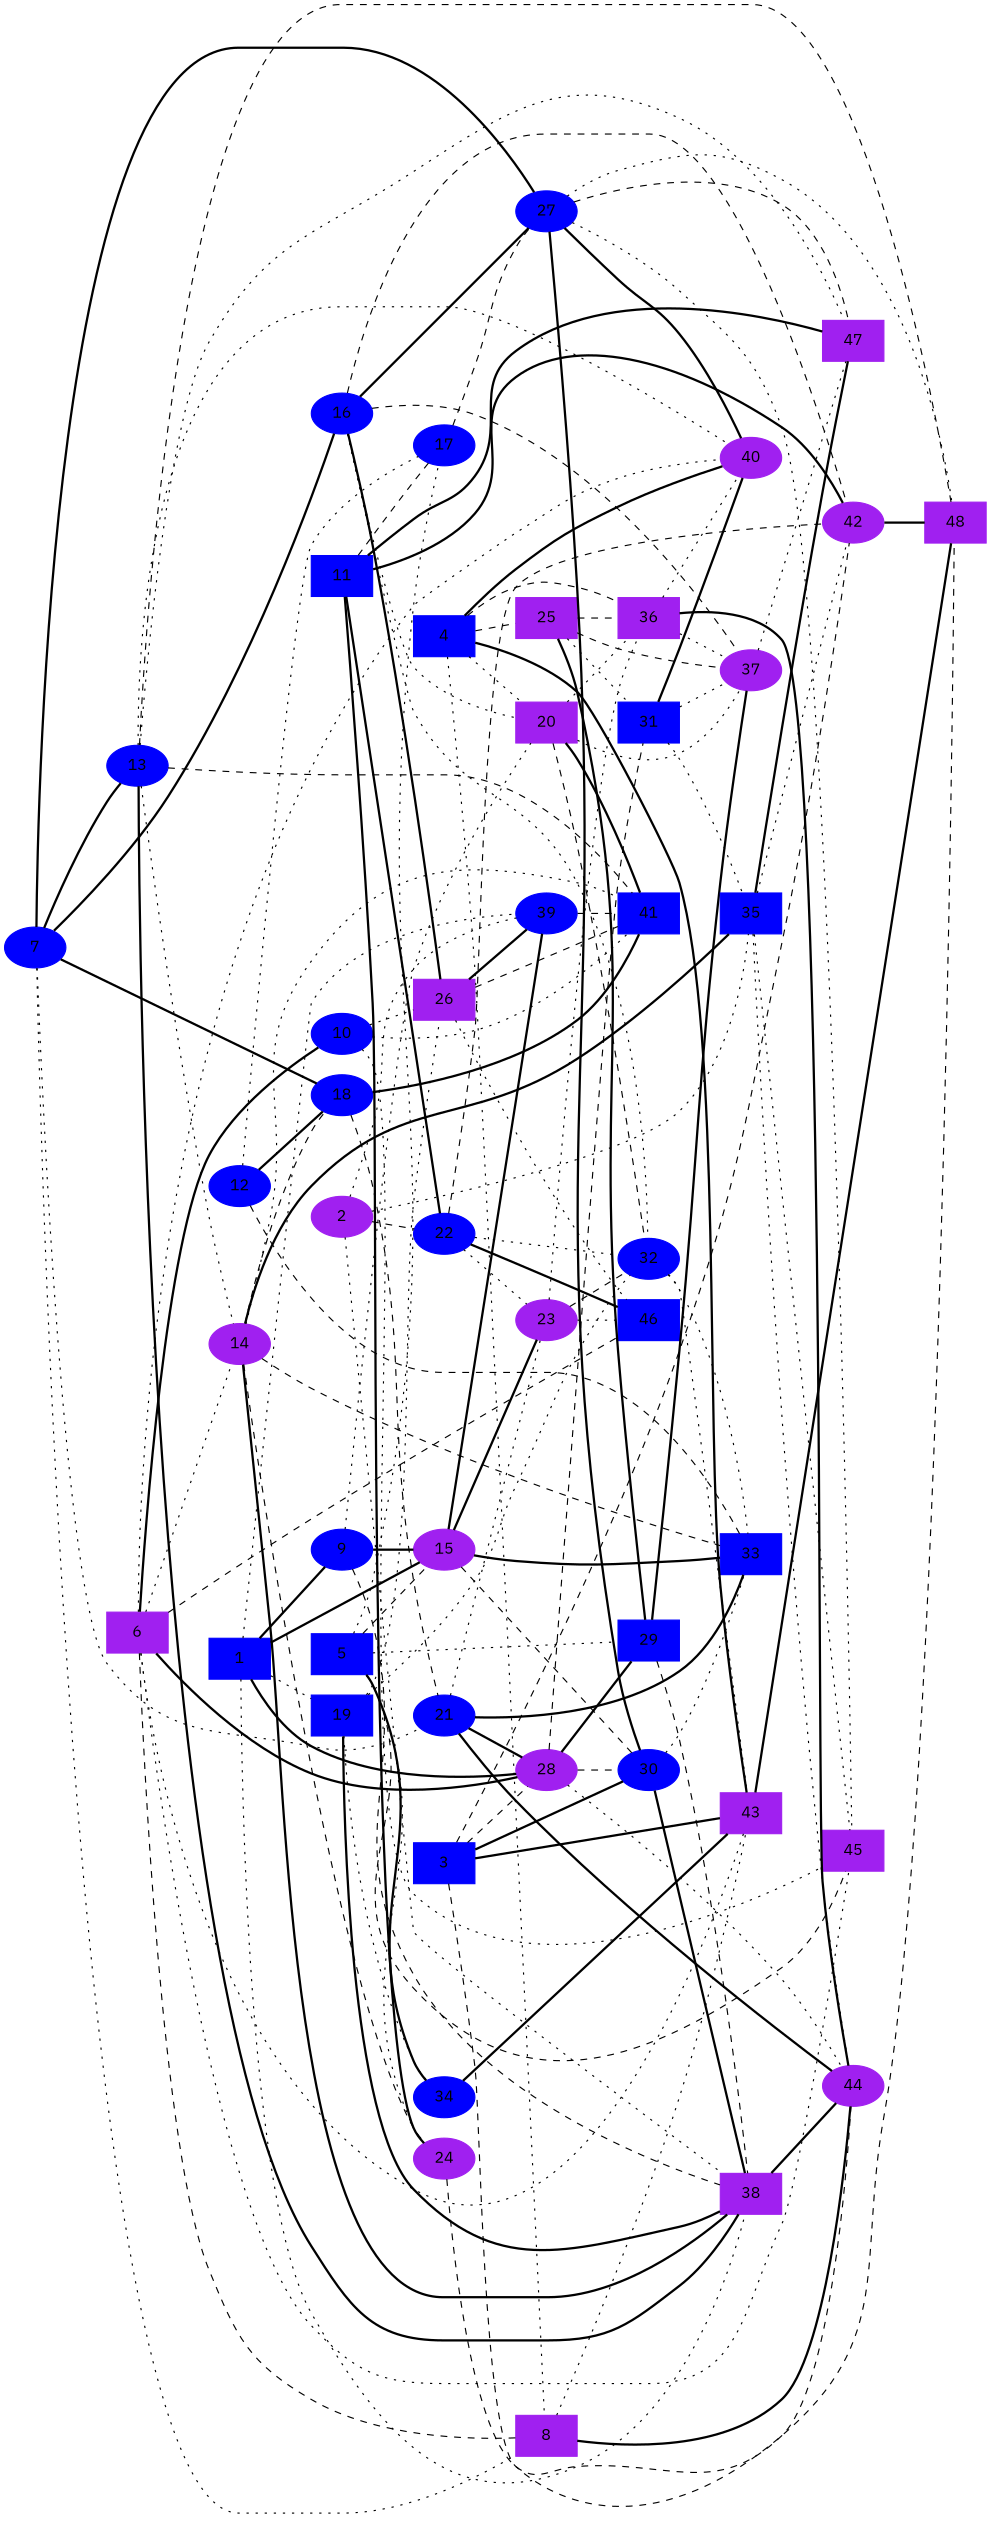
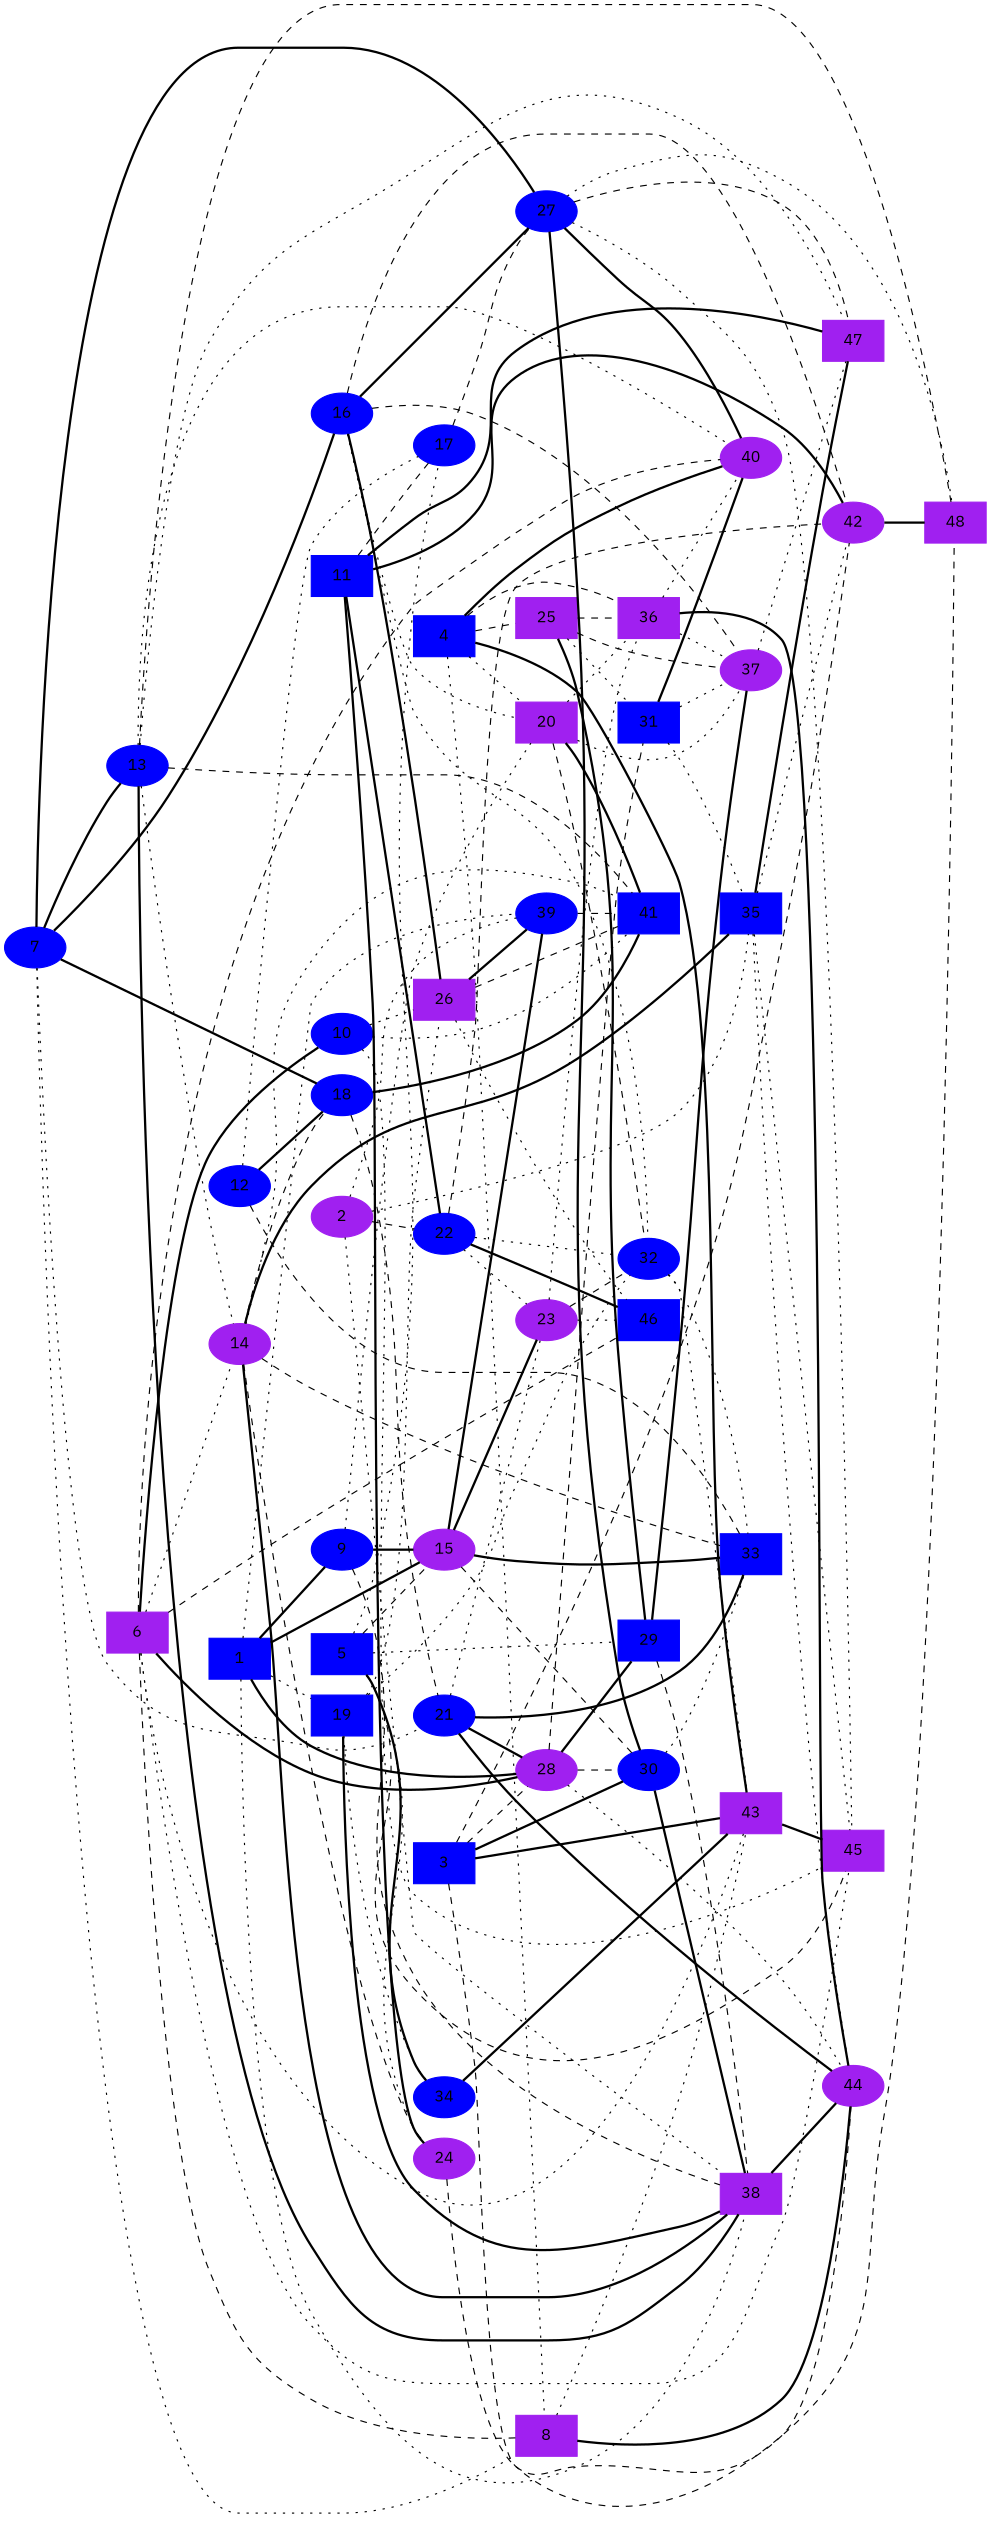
(249, 921) -> (249, 921)
(853, 1168) -> (802, 1832)
